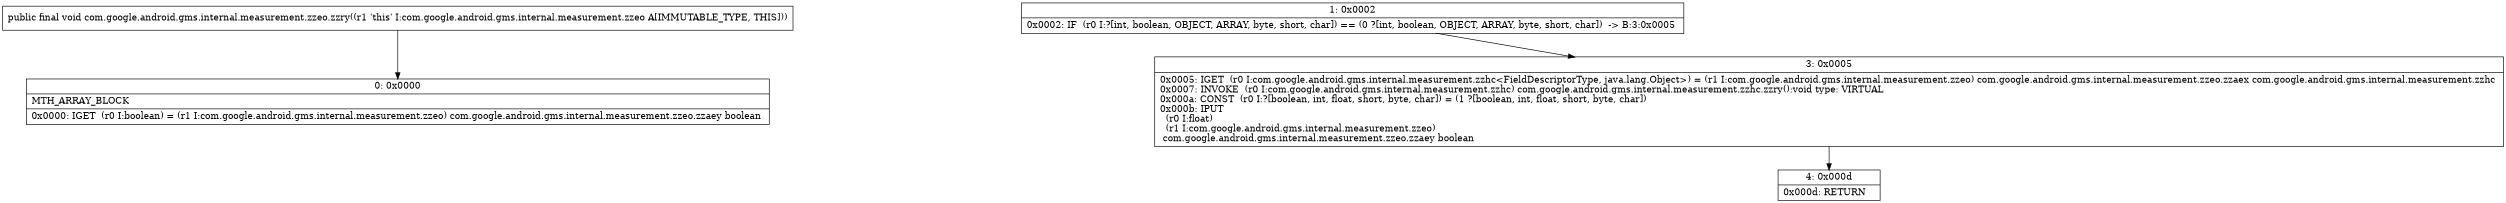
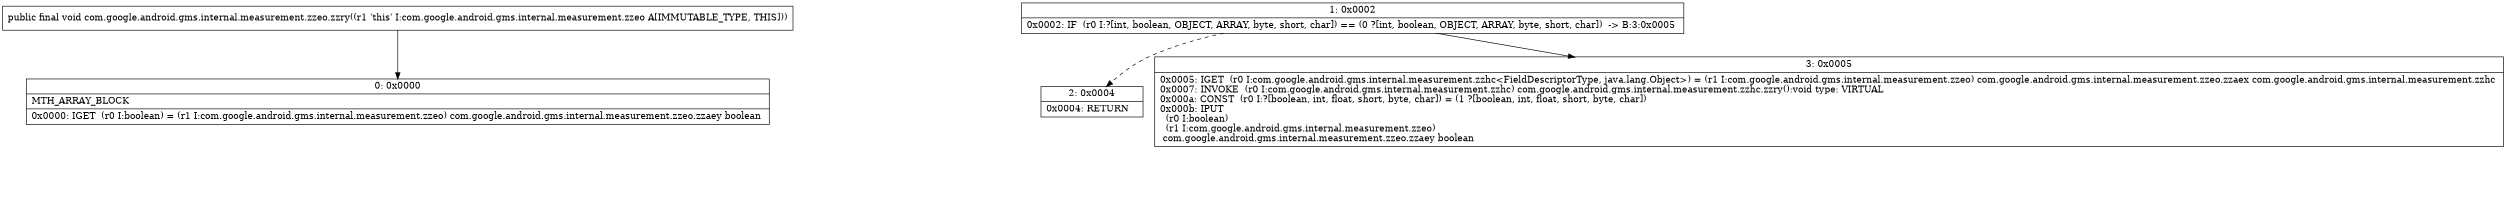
none -> (1092, 102)
(1187, 119) -> (1194, 119)
(1829, 185) -> none
